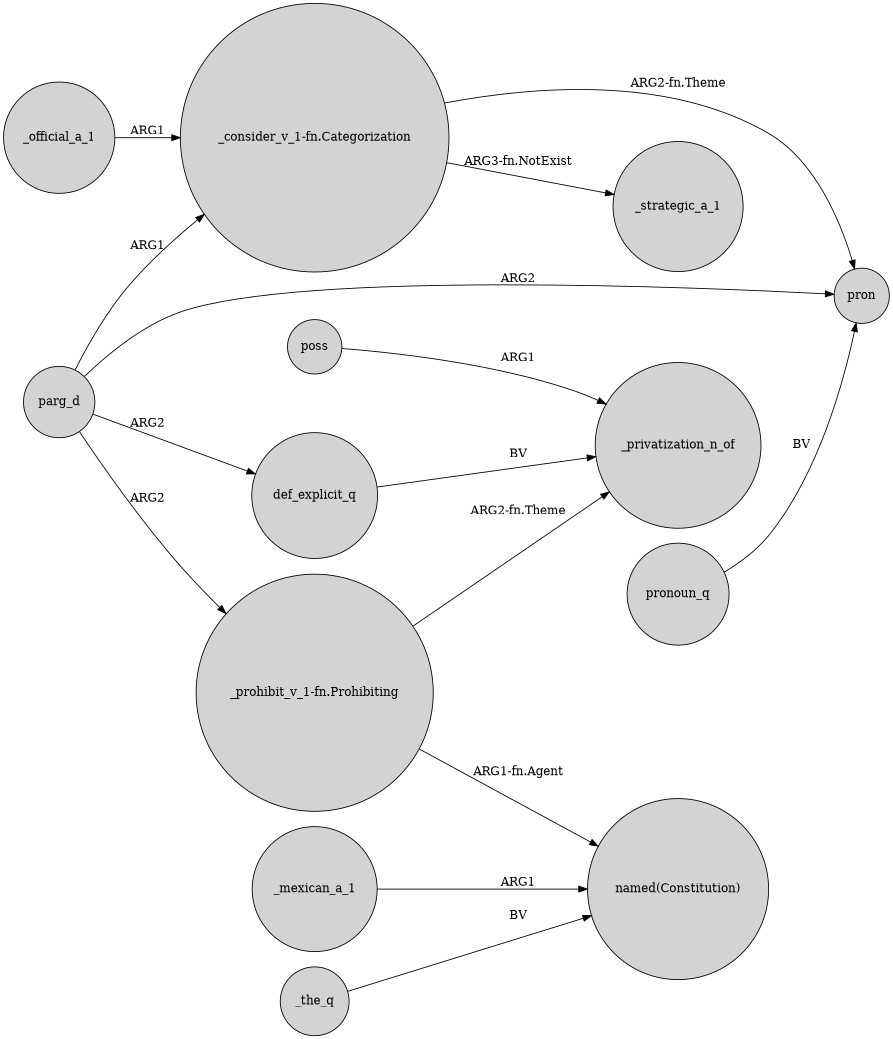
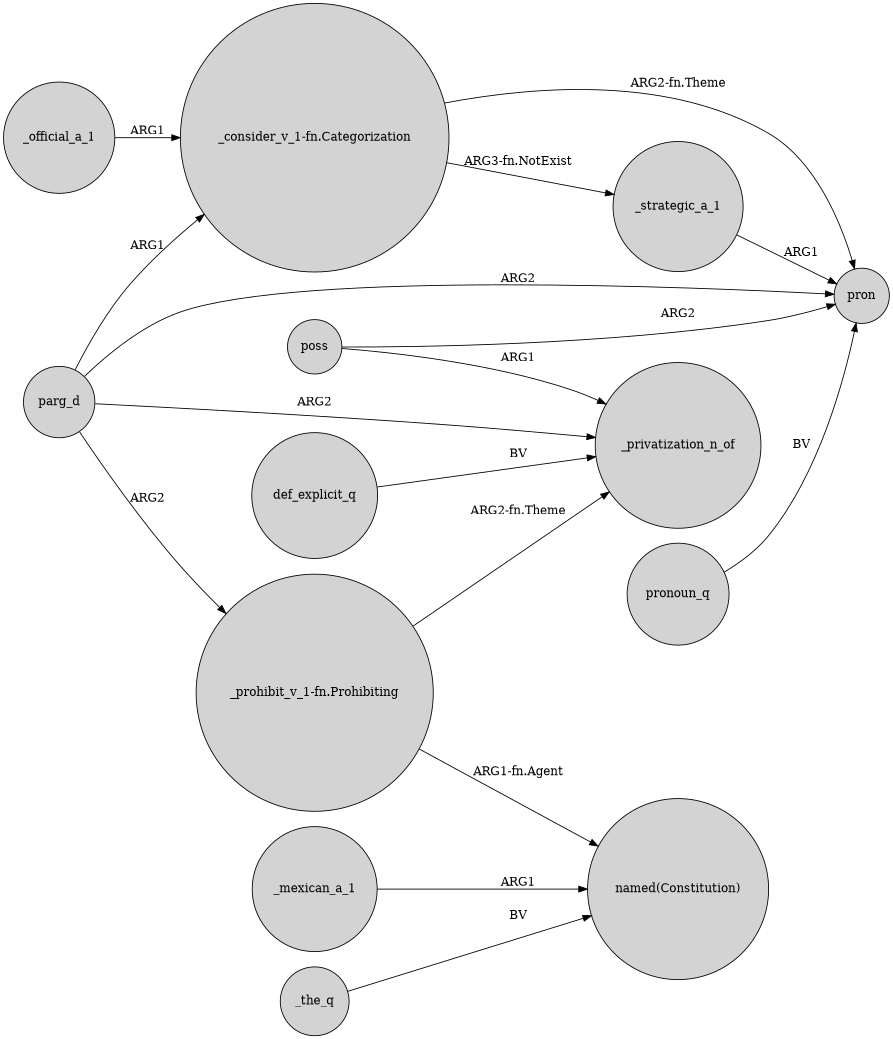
none -> (783, 258)
none -> (586, 340)
(170, 443) -> (341, 418)
